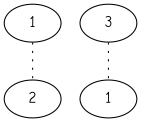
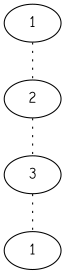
none -> (33, 137)
